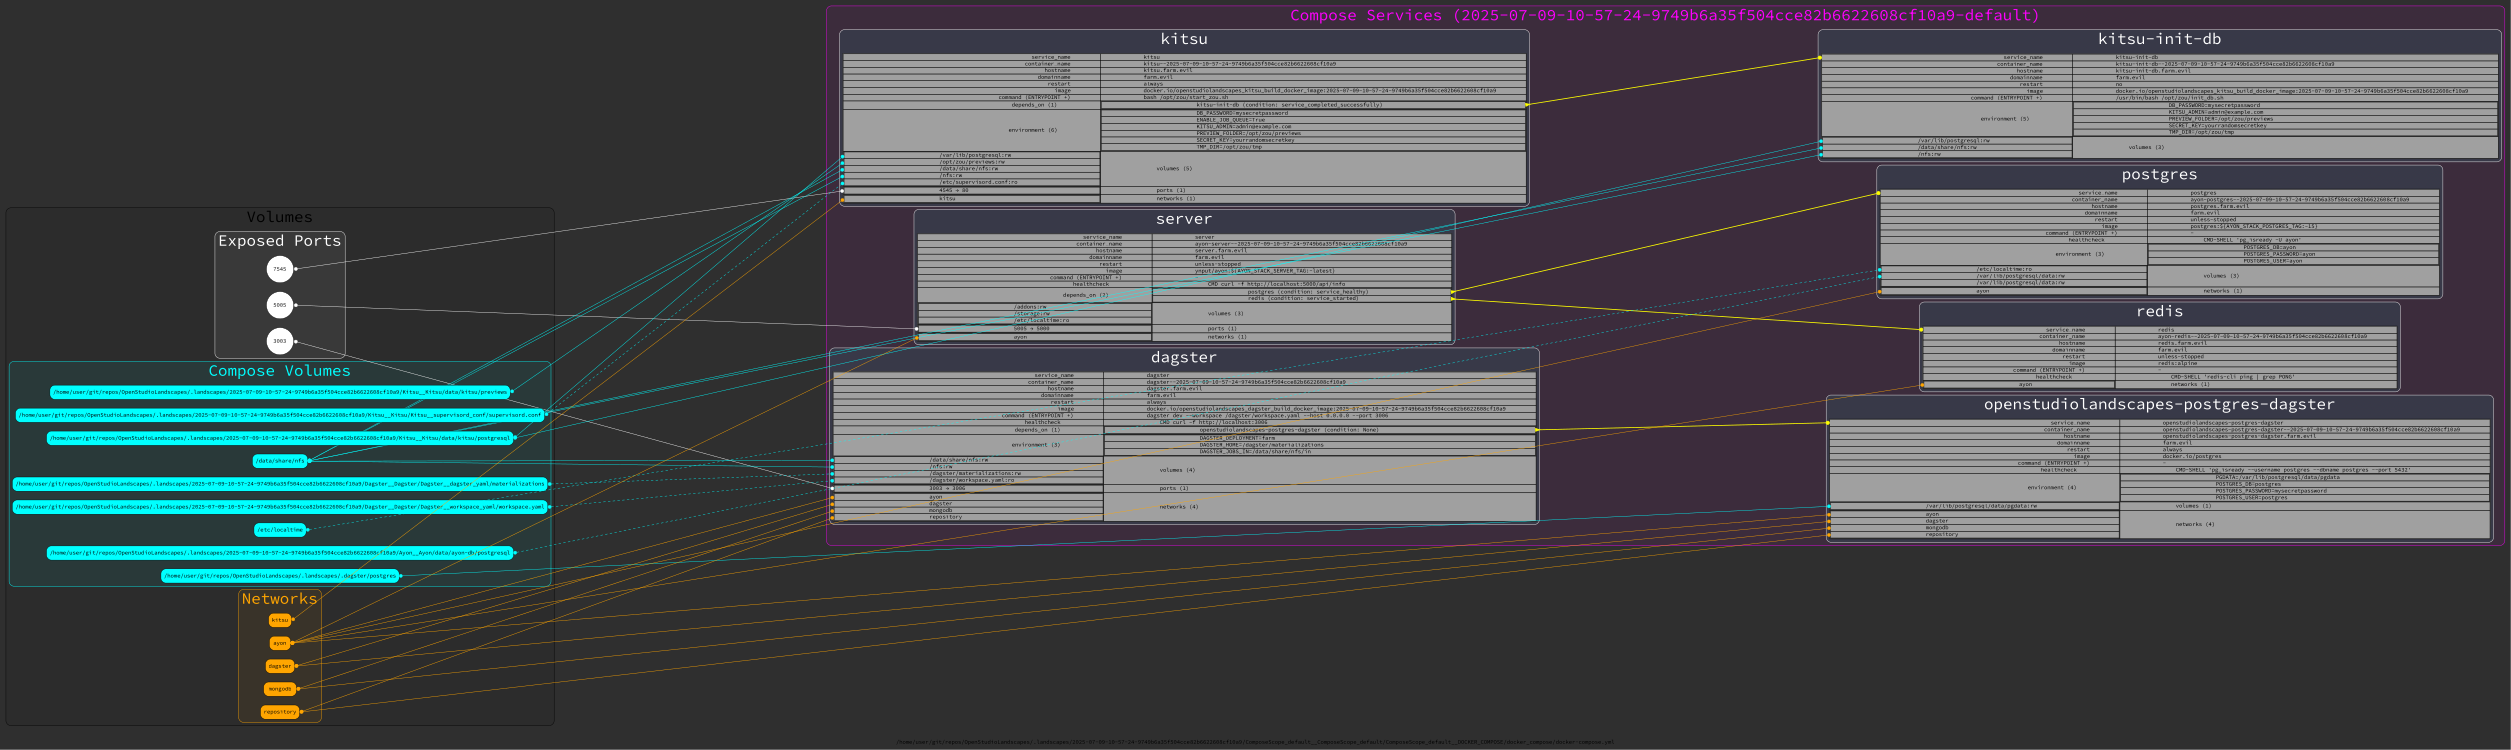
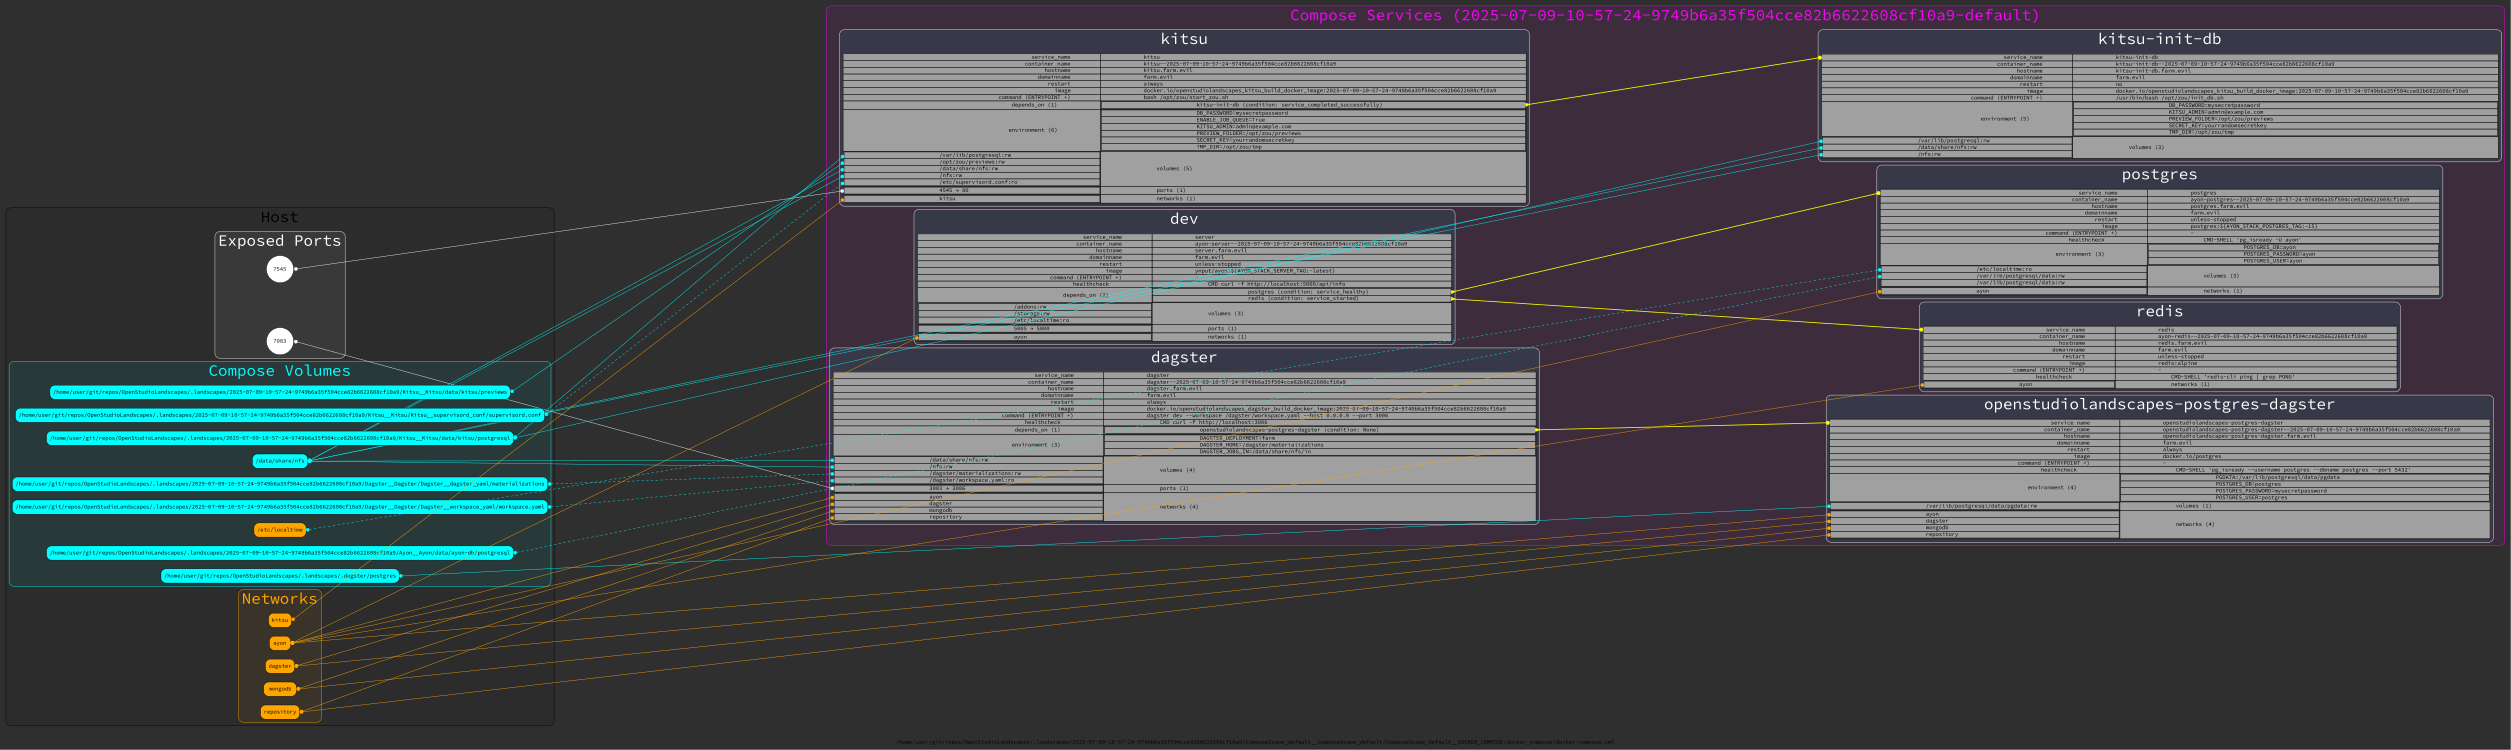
(280, 218) -> (280, 218)
(1185, 220) -> (1185, 220)
(280, 305) -> none
(280, 341) -> (280, 341)
(280, 530) -> (280, 530)
